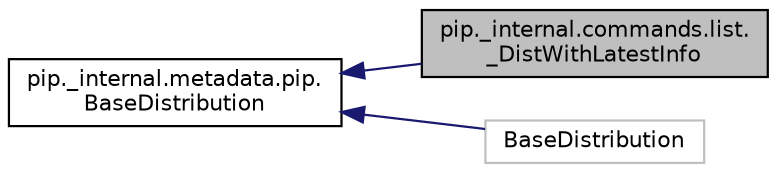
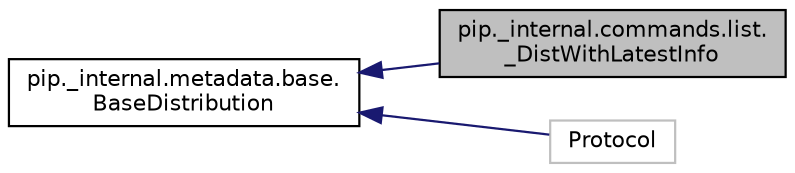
(175, 93) -> (184, 93)
(595, 142) -> (613, 142)
